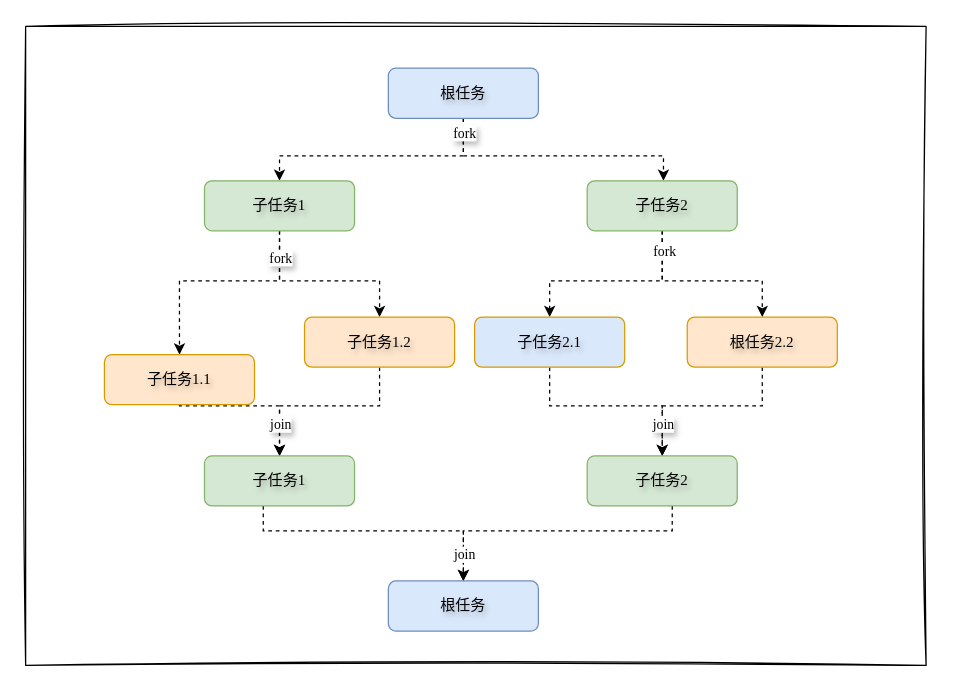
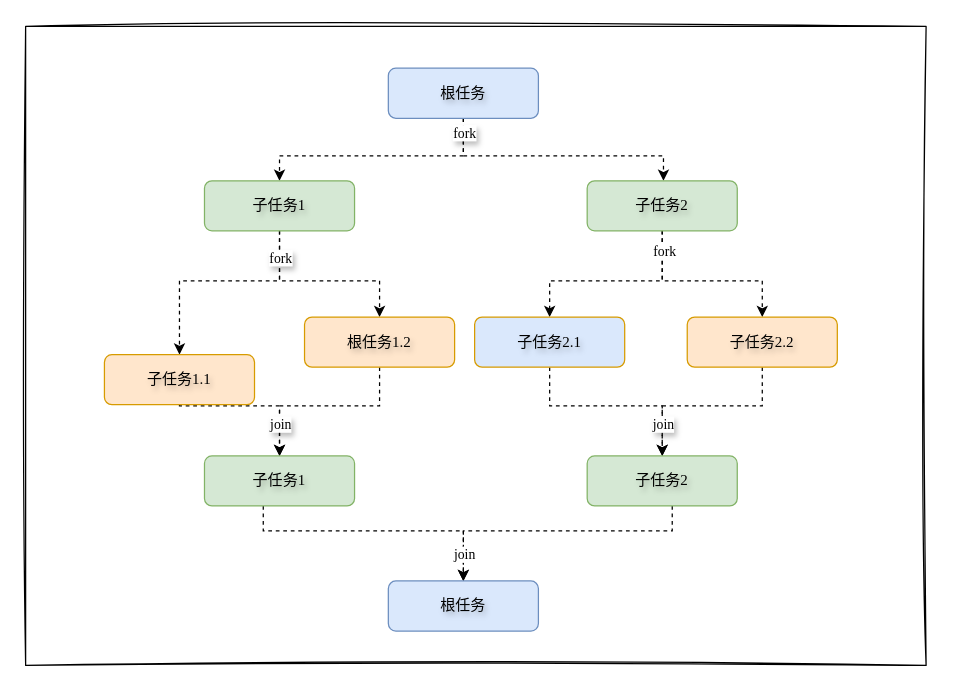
(379, 342) -> (379, 342)
(762, 342) -> (762, 342)
